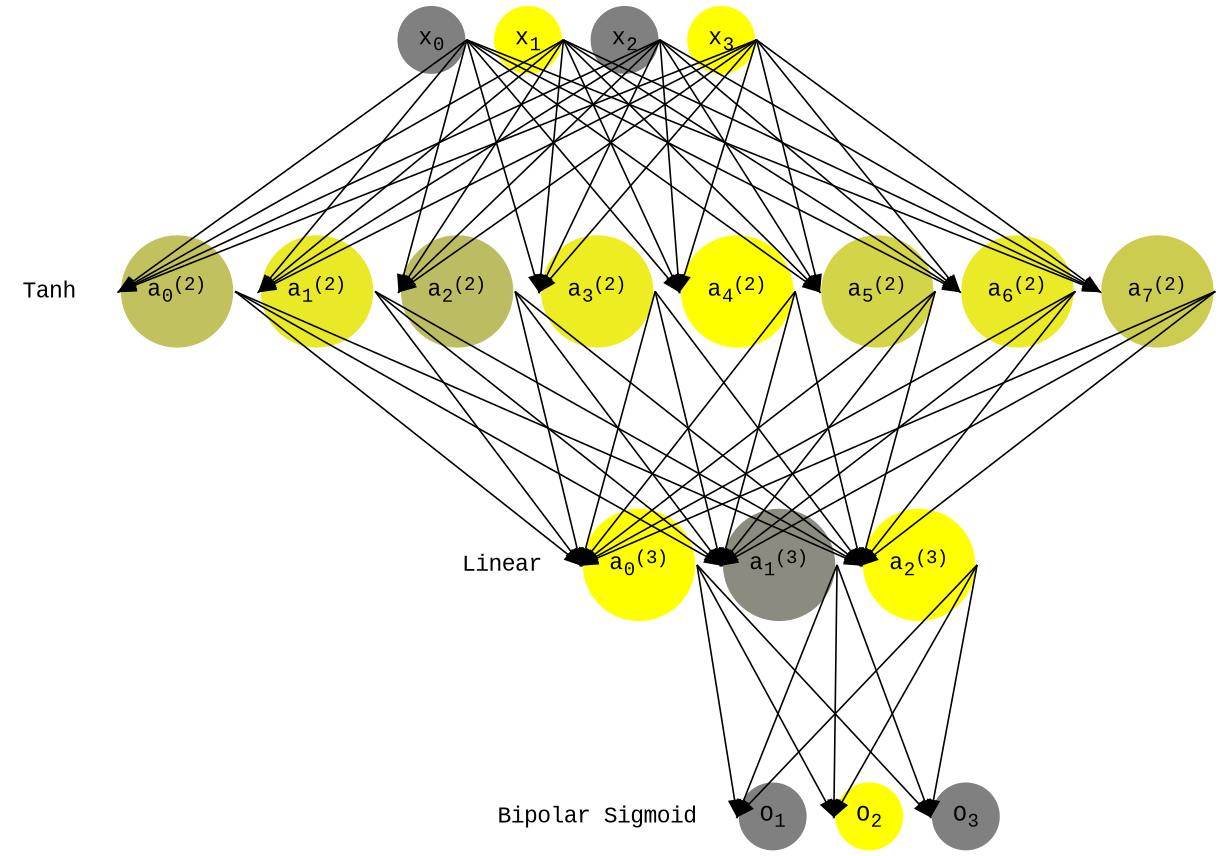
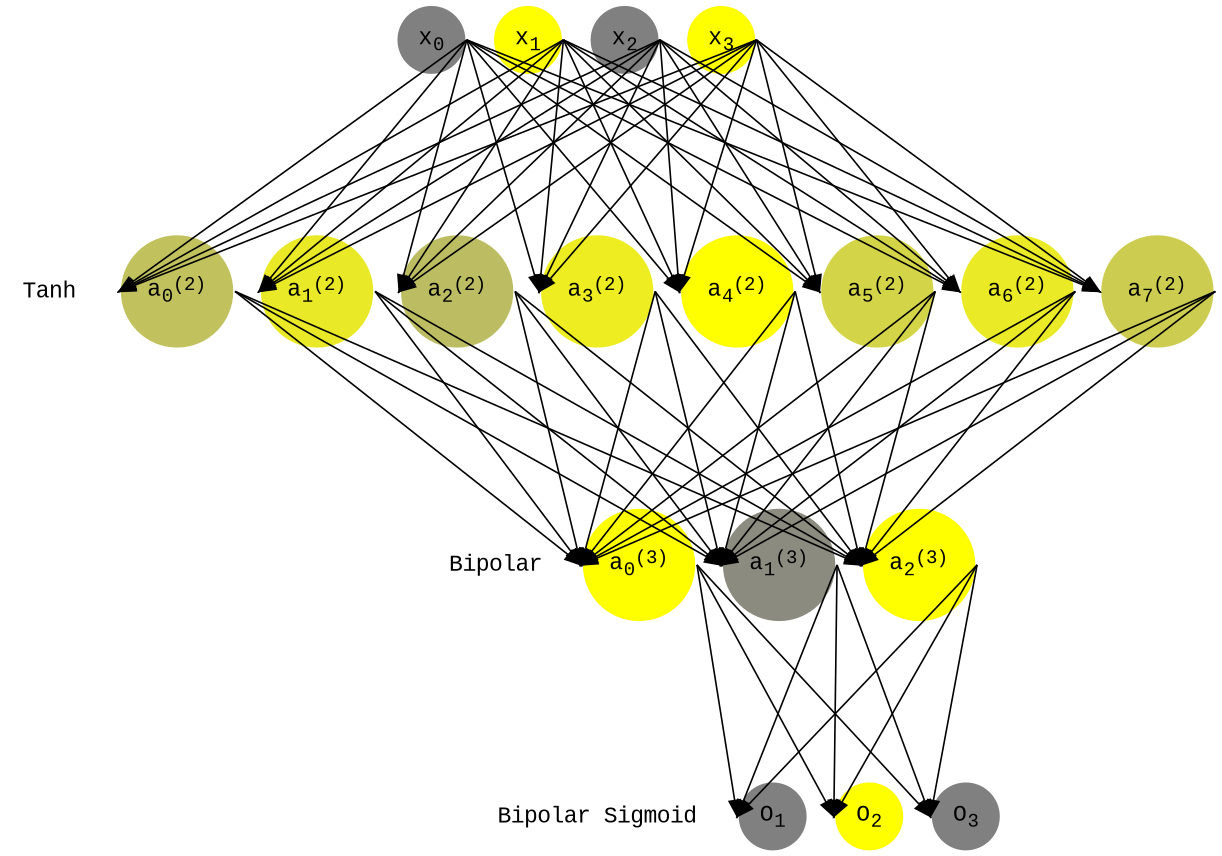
(502, 565) -> (496, 565)
